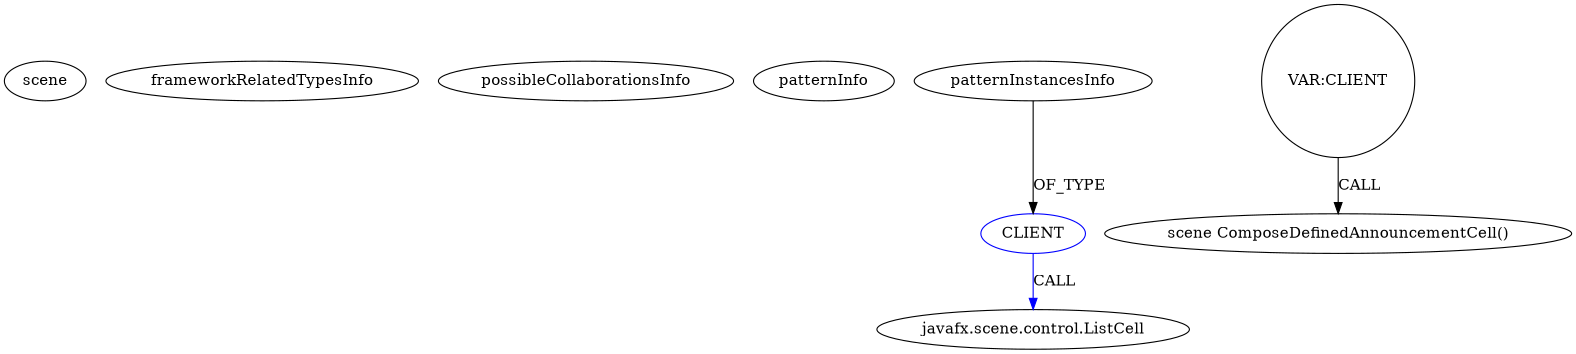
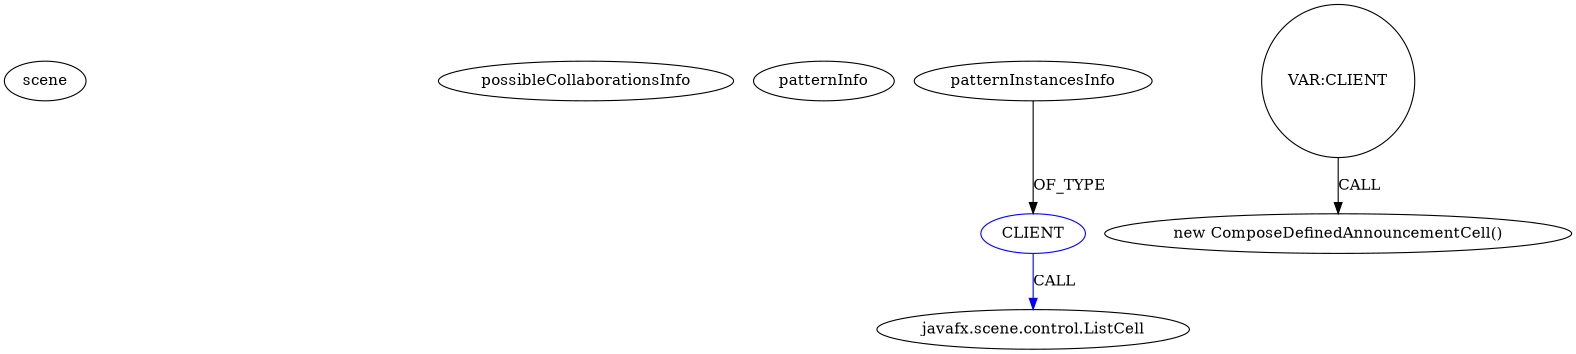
(262, 81) -> none
(1338, 234) -> (1338, 234)
